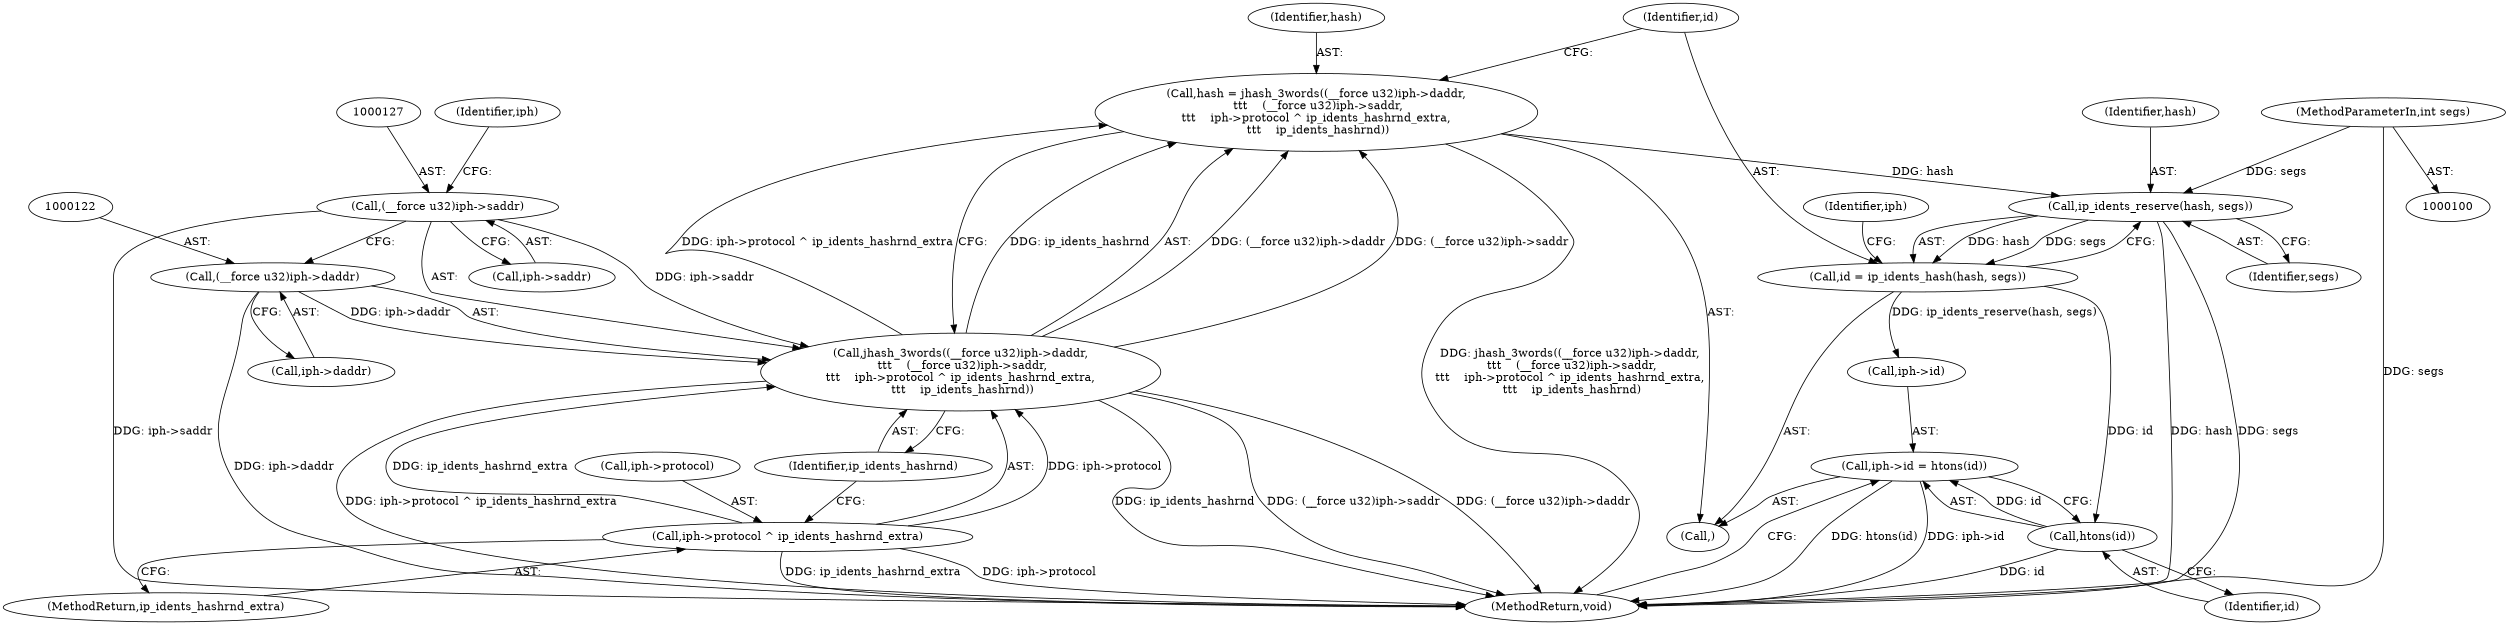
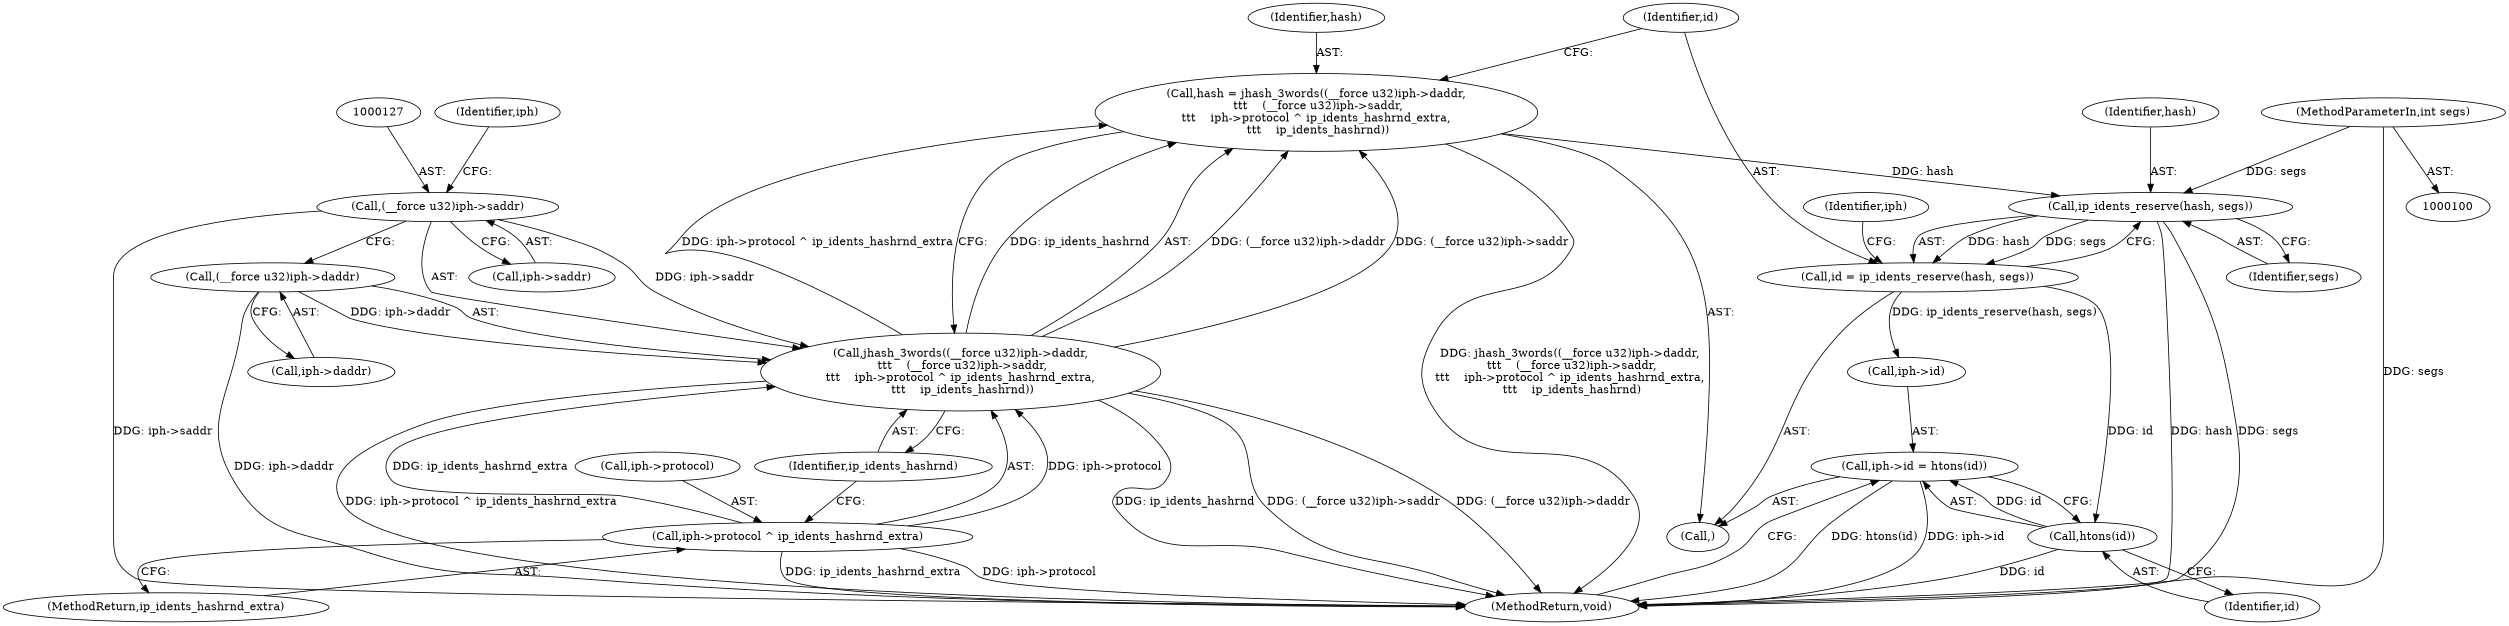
(71, 207) -> none
(1918, 277) -> (1918, 277)
